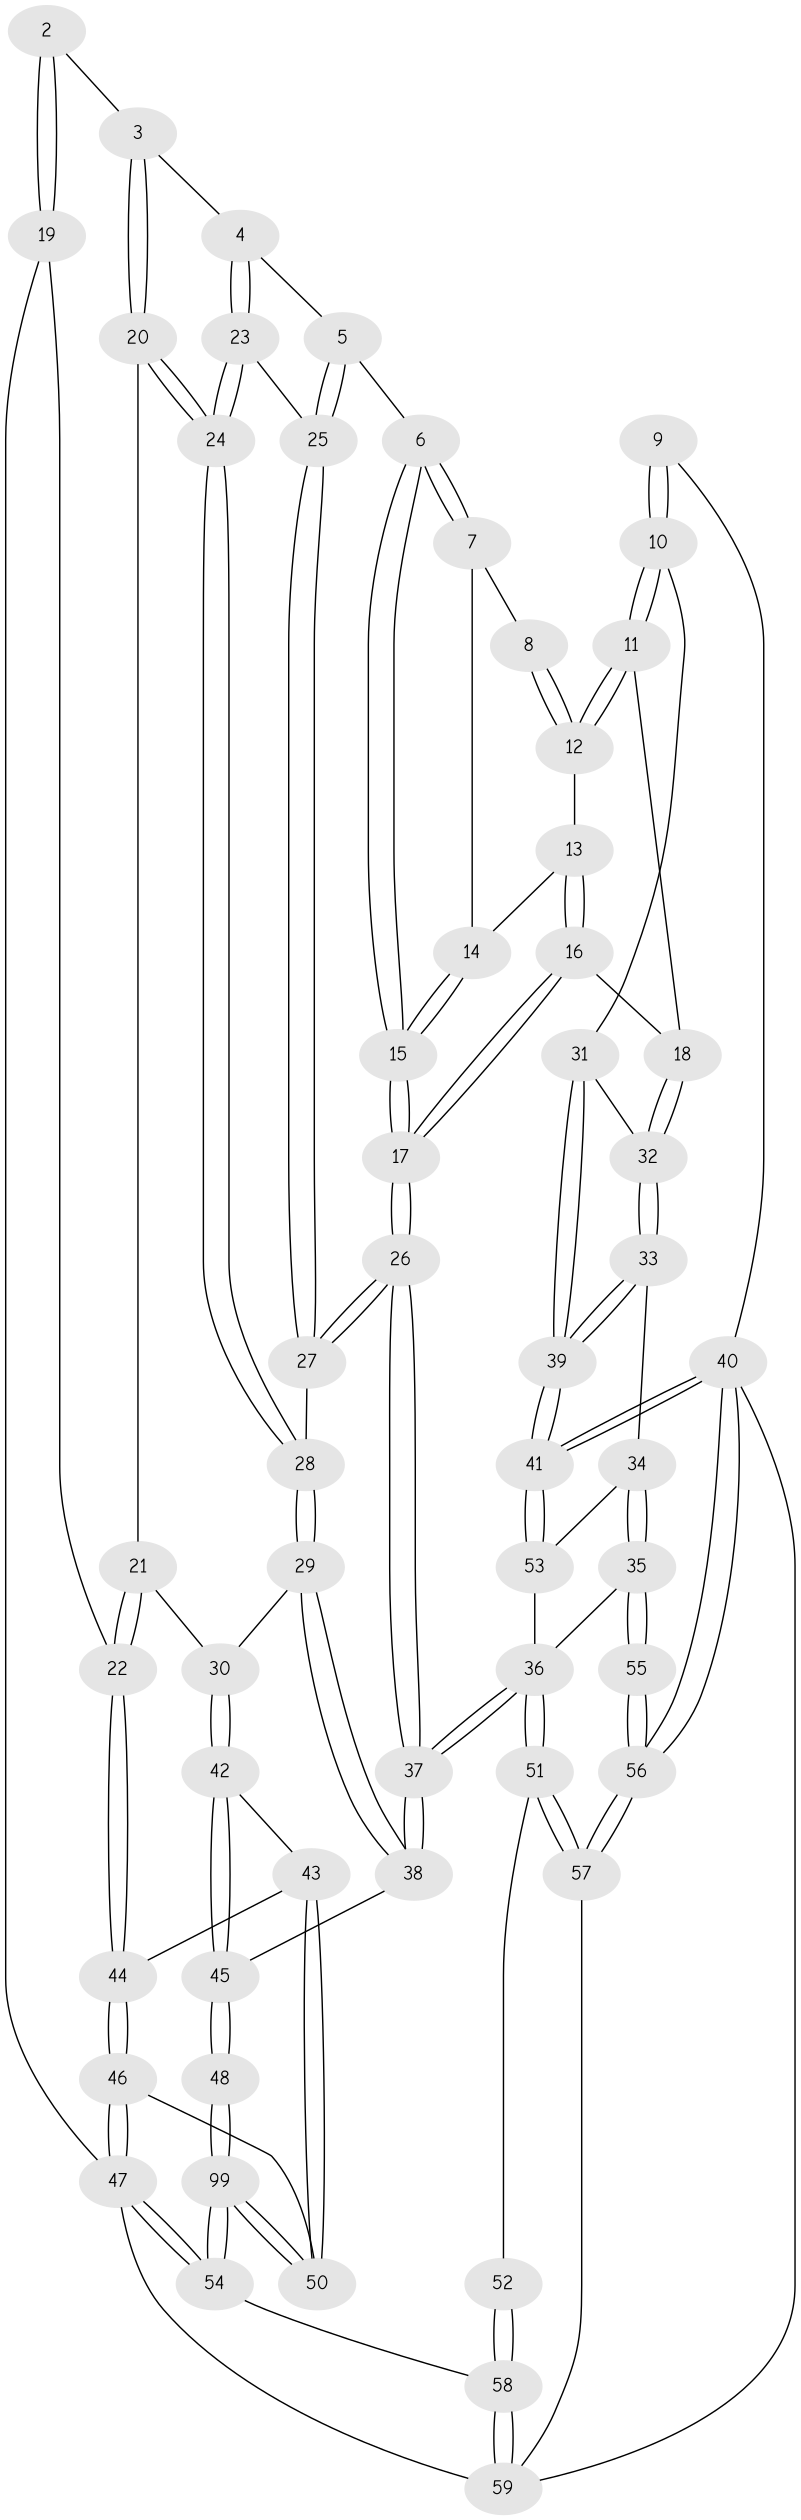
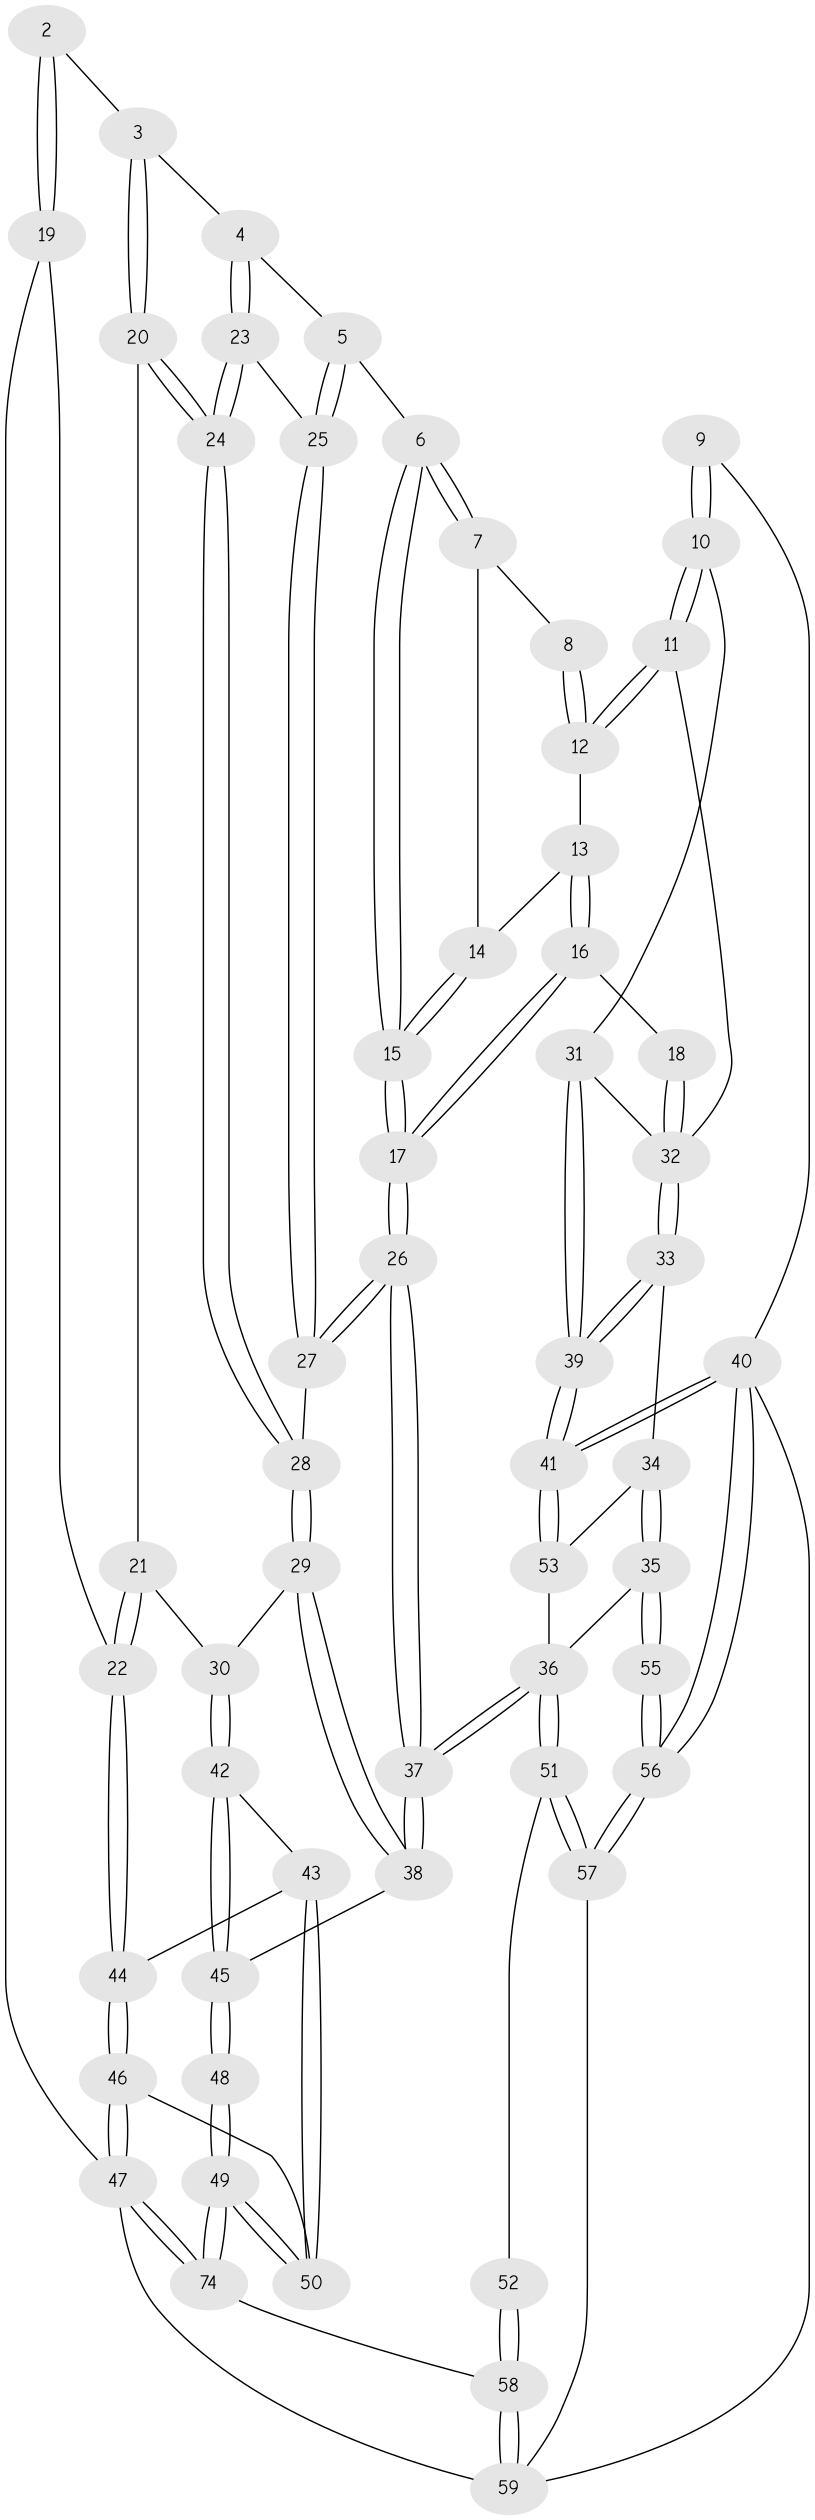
(656, 842) -> (715, 908)
(220, 2182) -> (220, 2182)
(215, 2284) -> (209, 2284)
